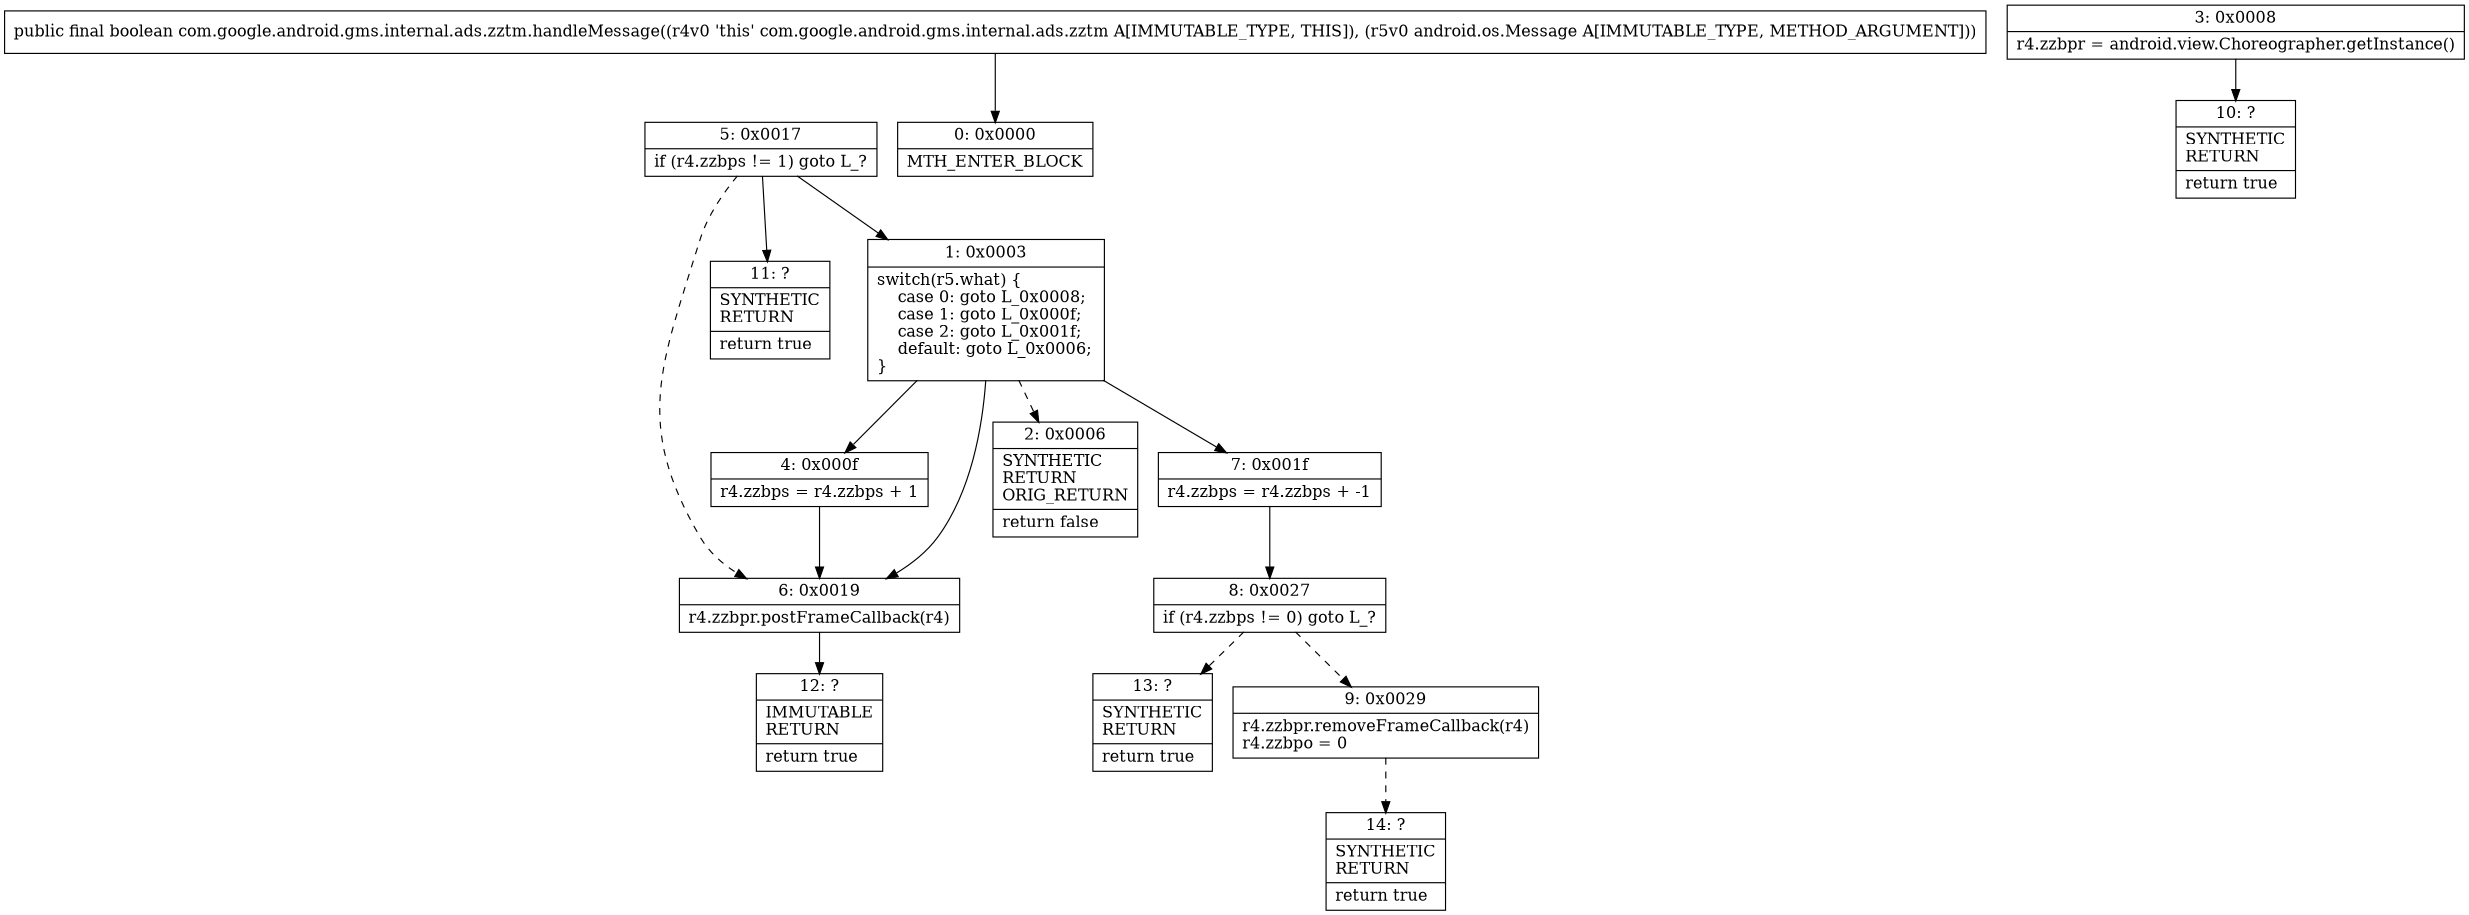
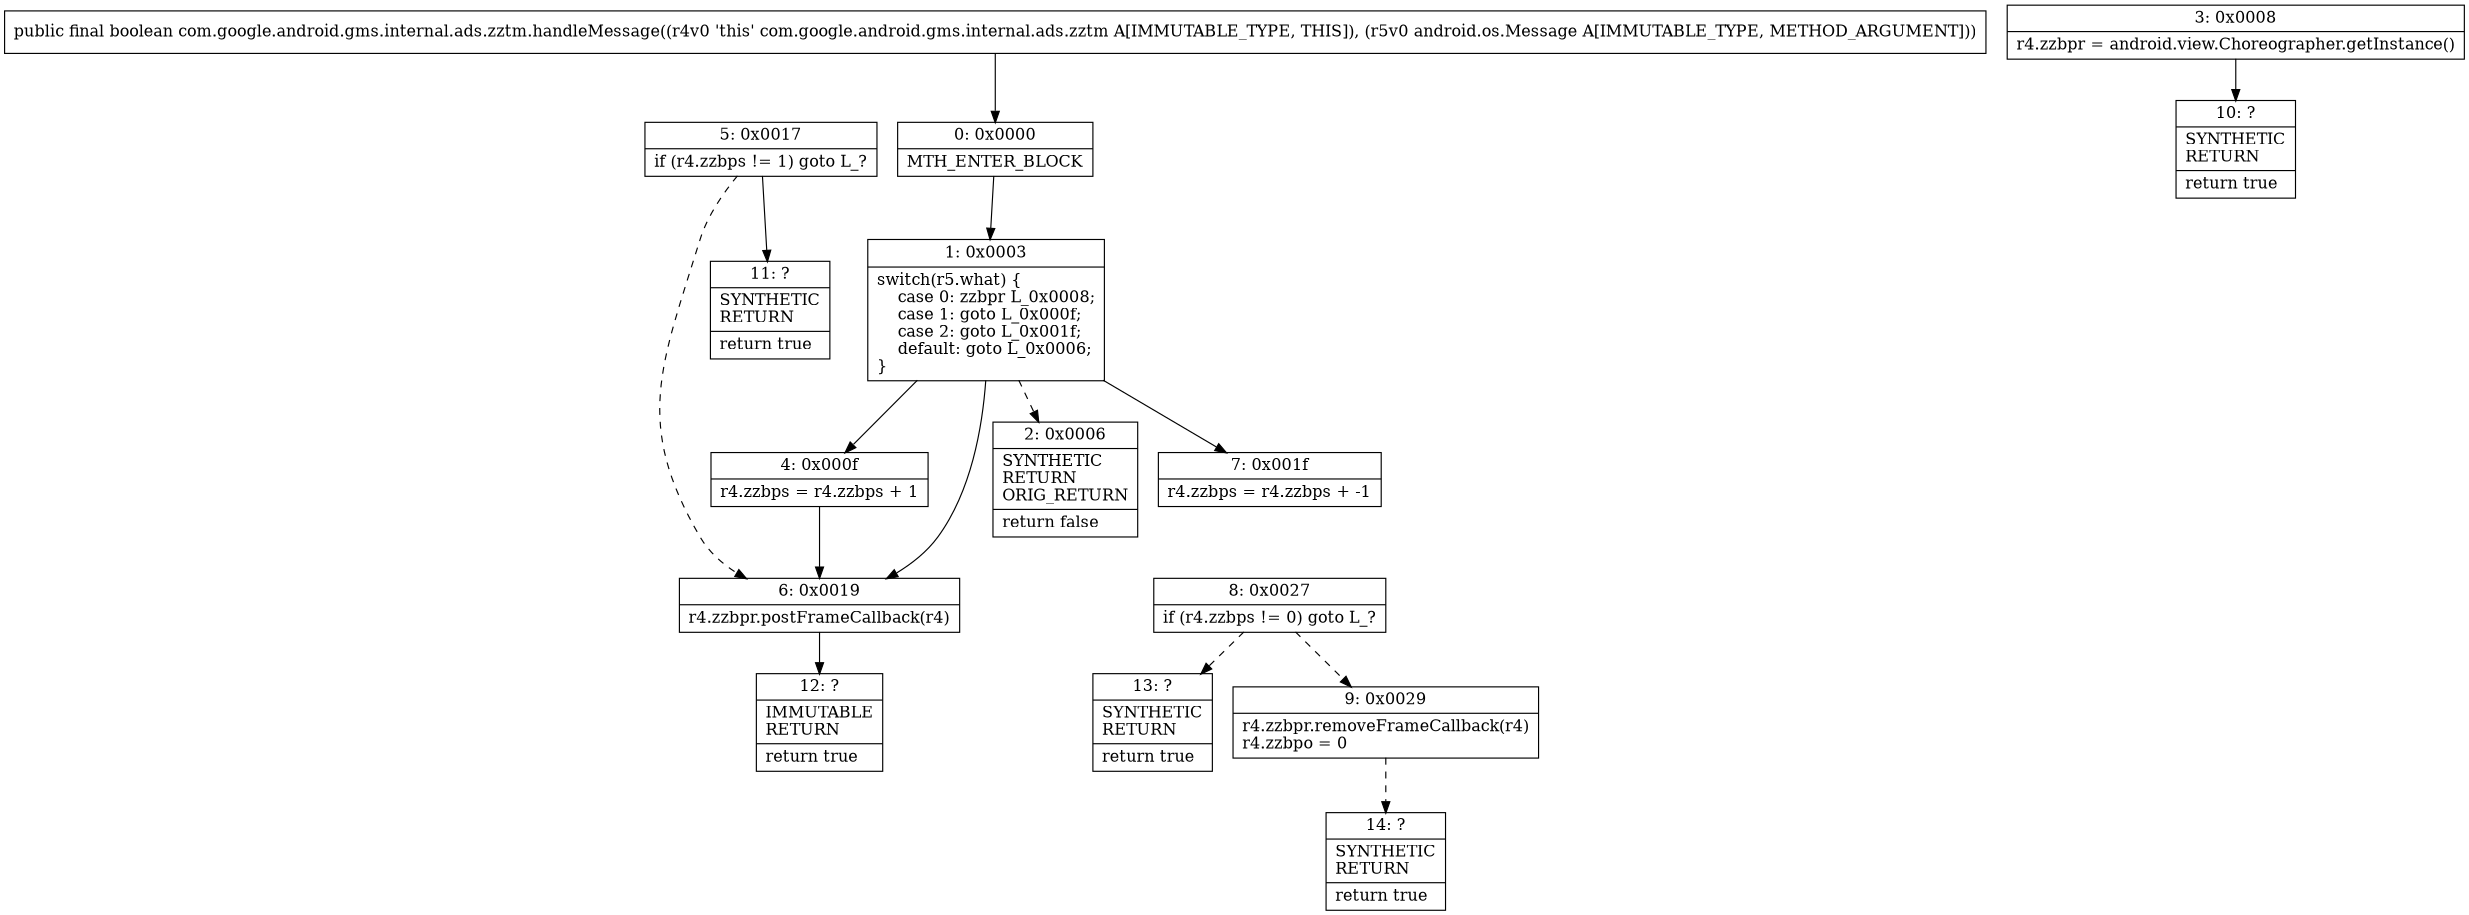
(838, 205) -> (992, 202)
(981, 297) -> (986, 297)
(1270, 536) -> none
